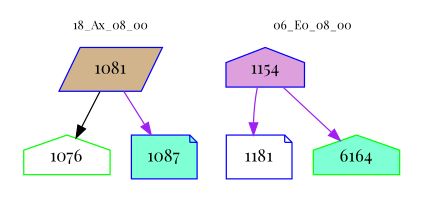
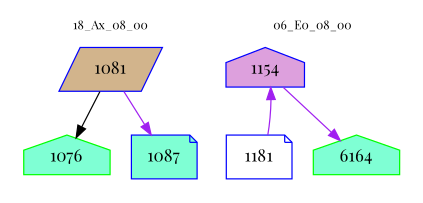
(255, 105) -> (270, 117)
(67, 157) -> (67, 157)
